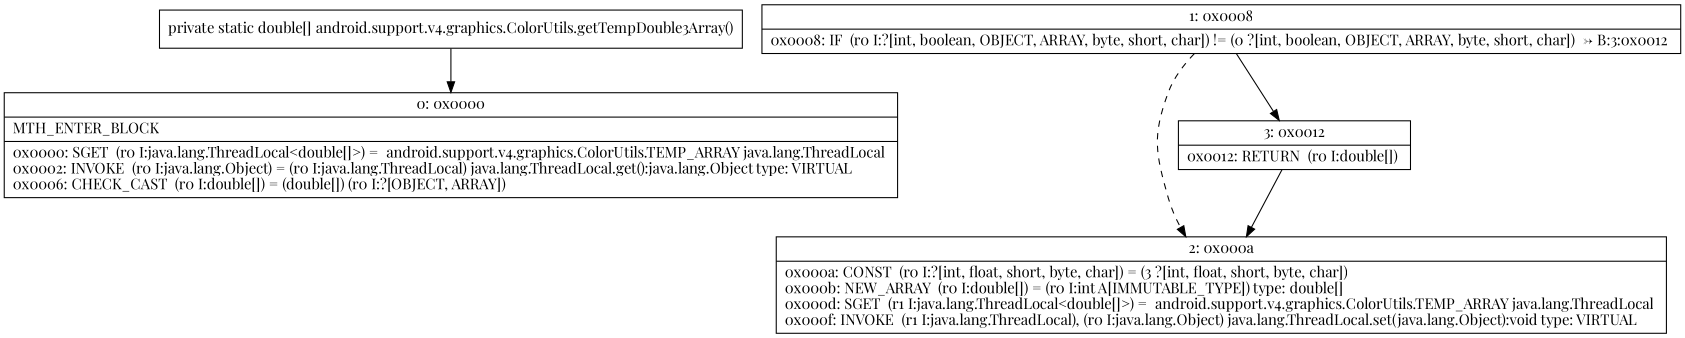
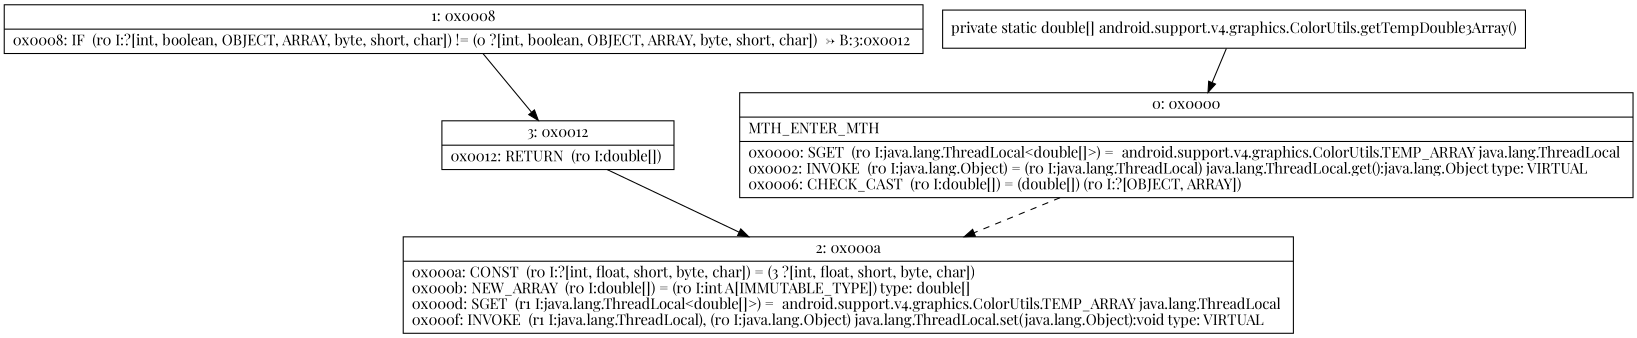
(86, 129) -> (814, 129)
(1158, 137) -> (1017, 215)
